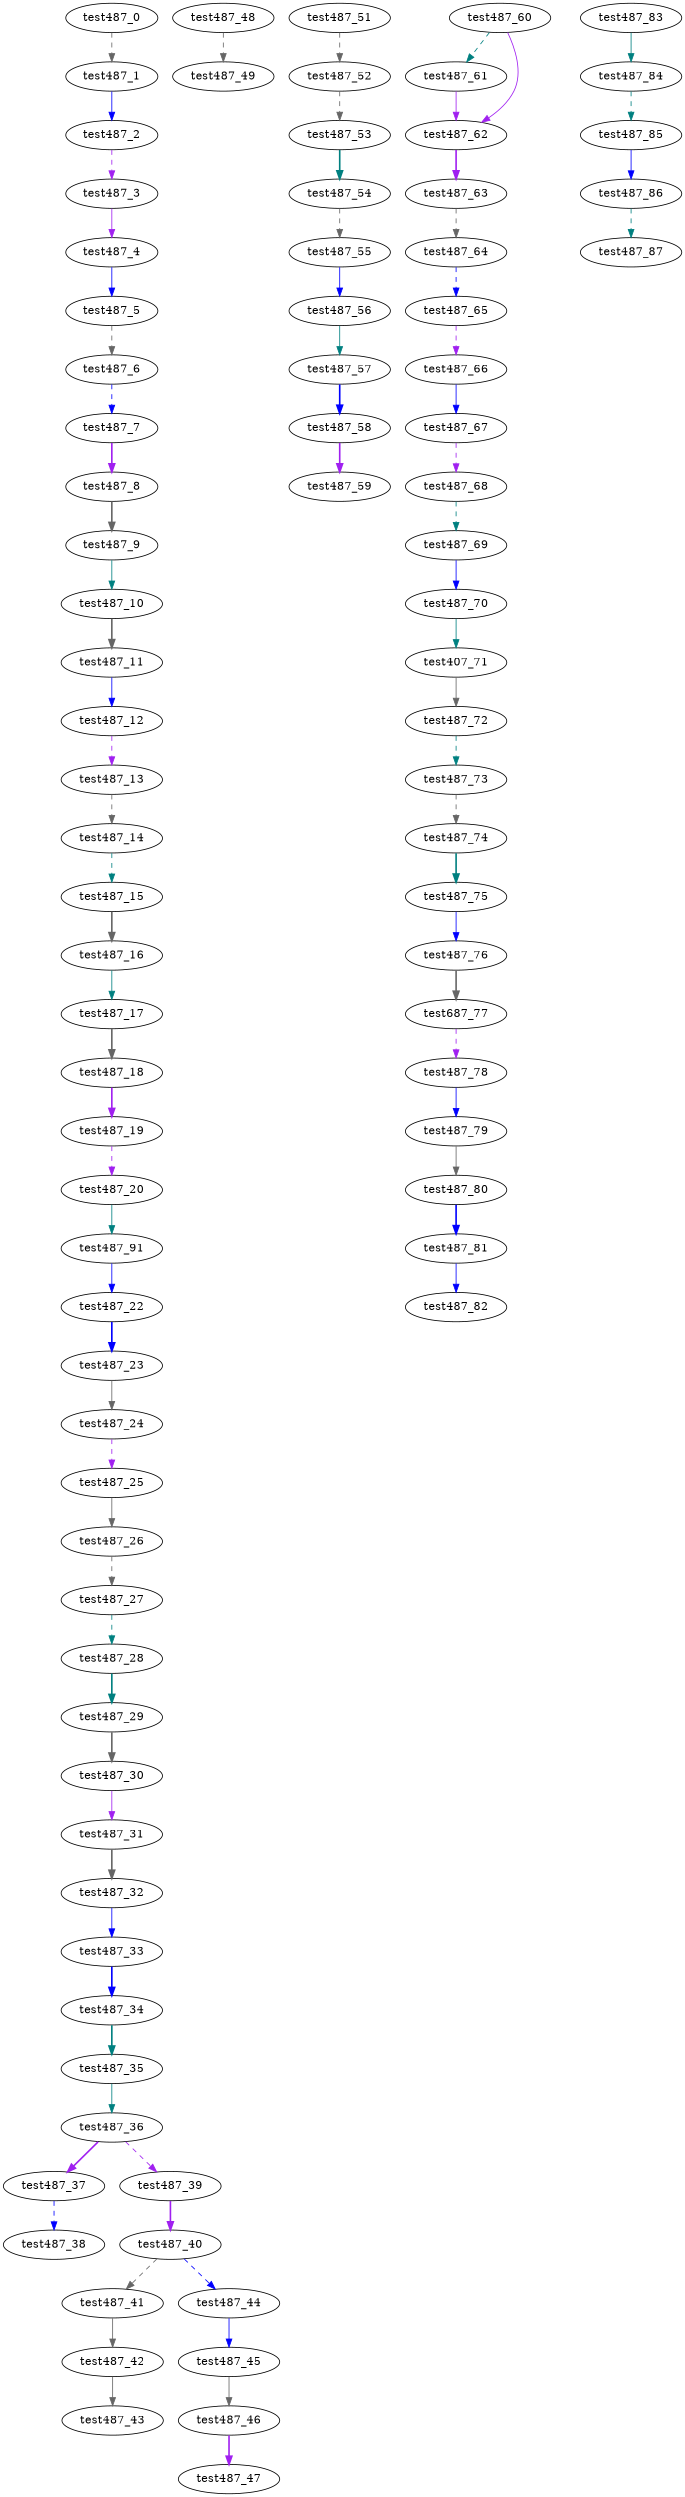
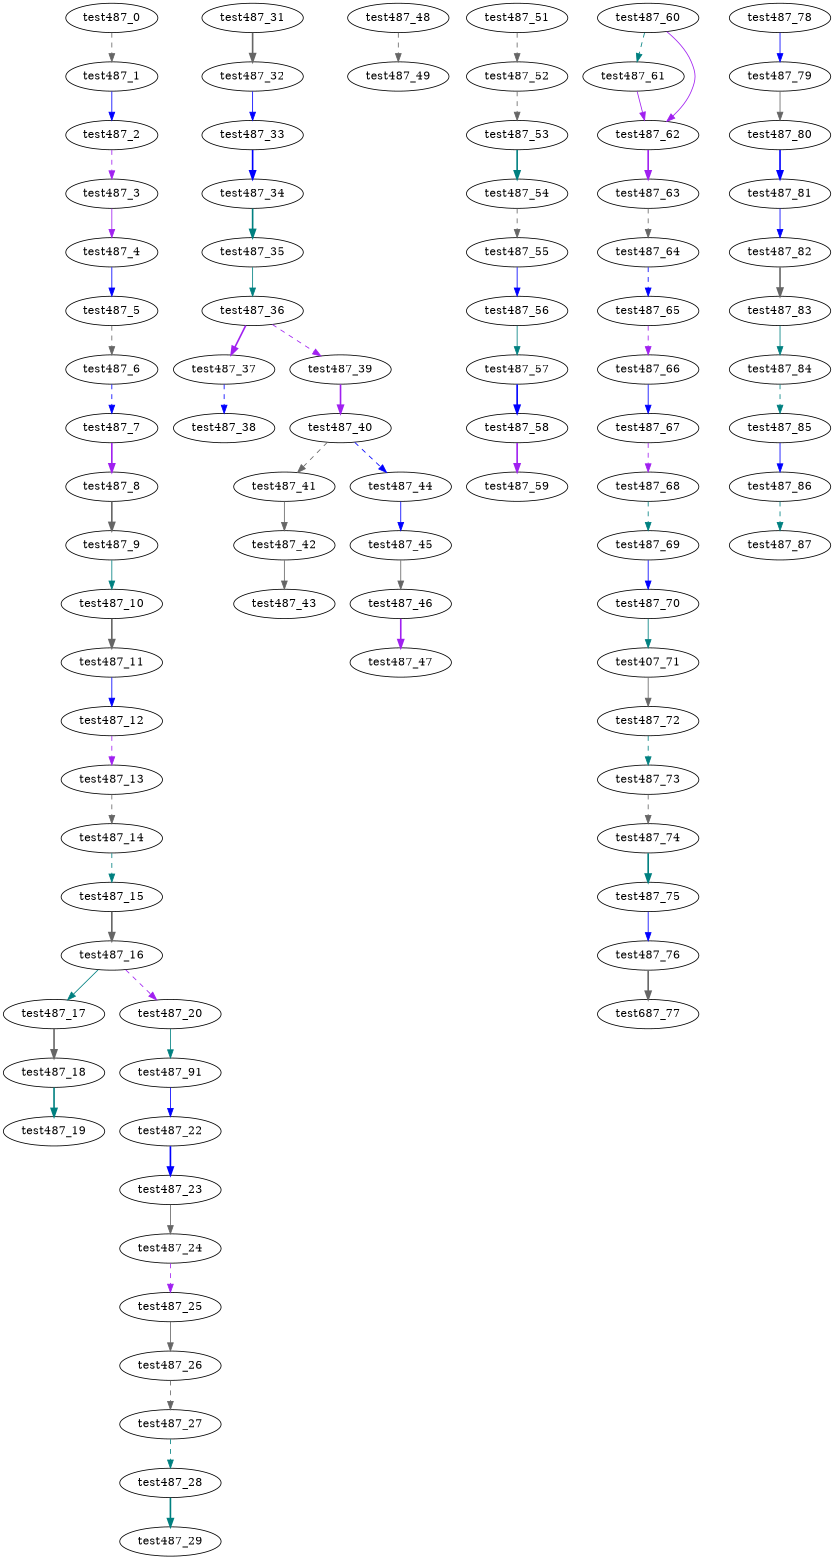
none -> (780, 278)
(456, 1039) -> none
(112, 1098) -> (54, 1098)
(112, 1157) -> (138, 982)
(112, 1776) -> none
